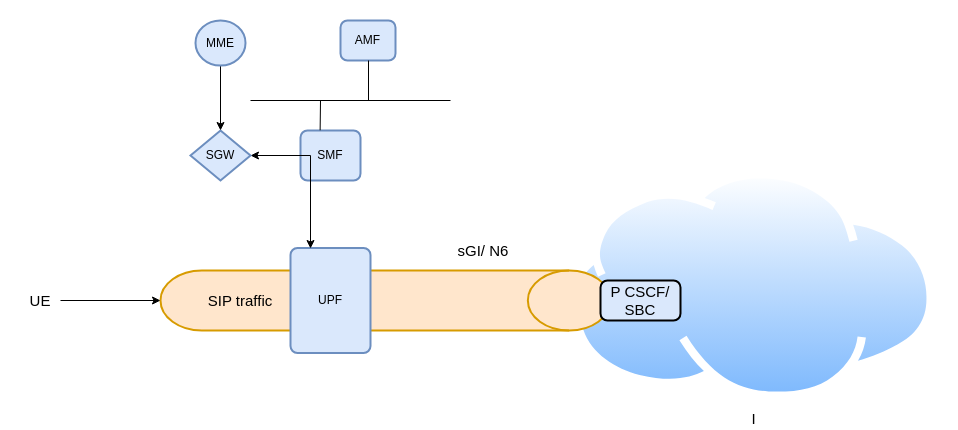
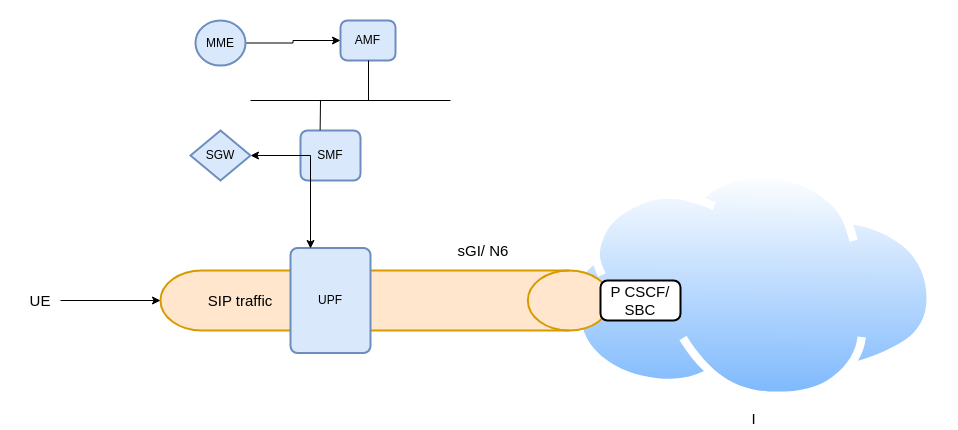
(221, 95) -> (291, 43)
(641, 301) -> (641, 301)
